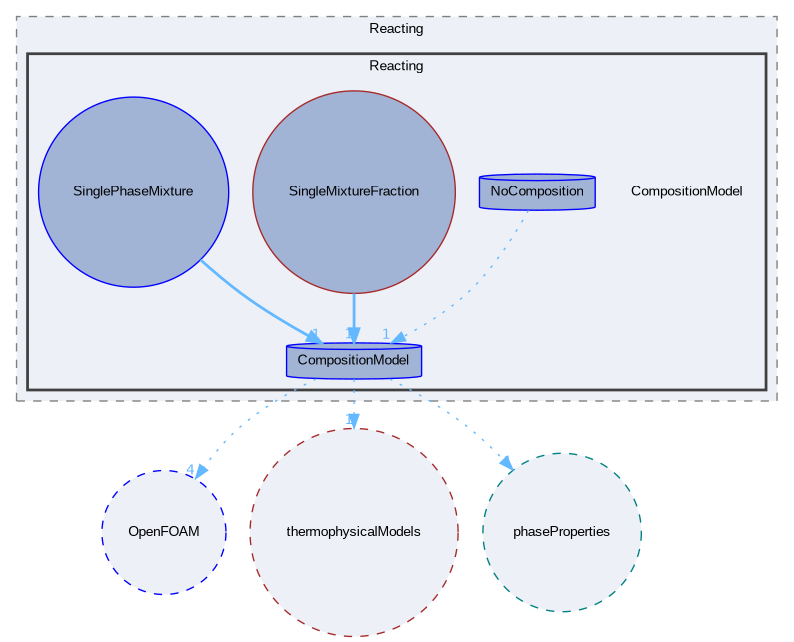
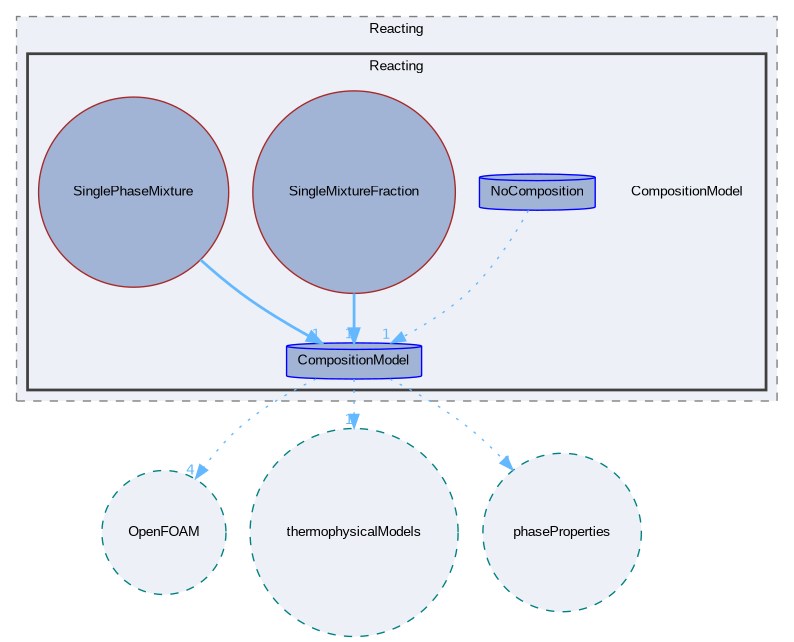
(134, 192) -> (134, 192)
(164, 533) -> (164, 533)
(354, 533) -> (354, 533)
